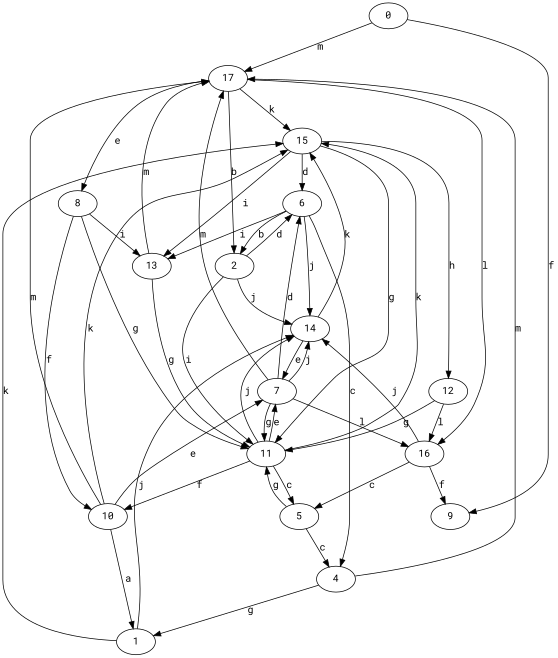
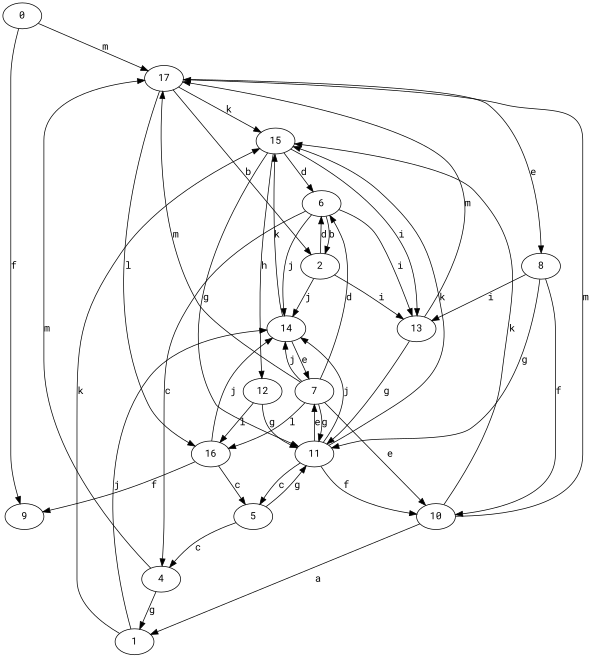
(185, 364) -> (366, 294)
(181, 448) -> (372, 451)
